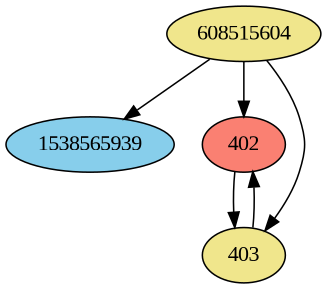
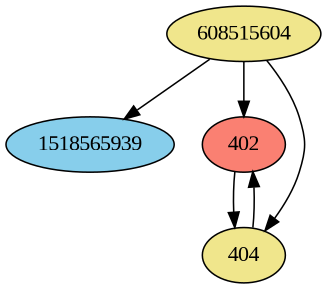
(90, 145) -> (90, 145)
(244, 255) -> (244, 255)
